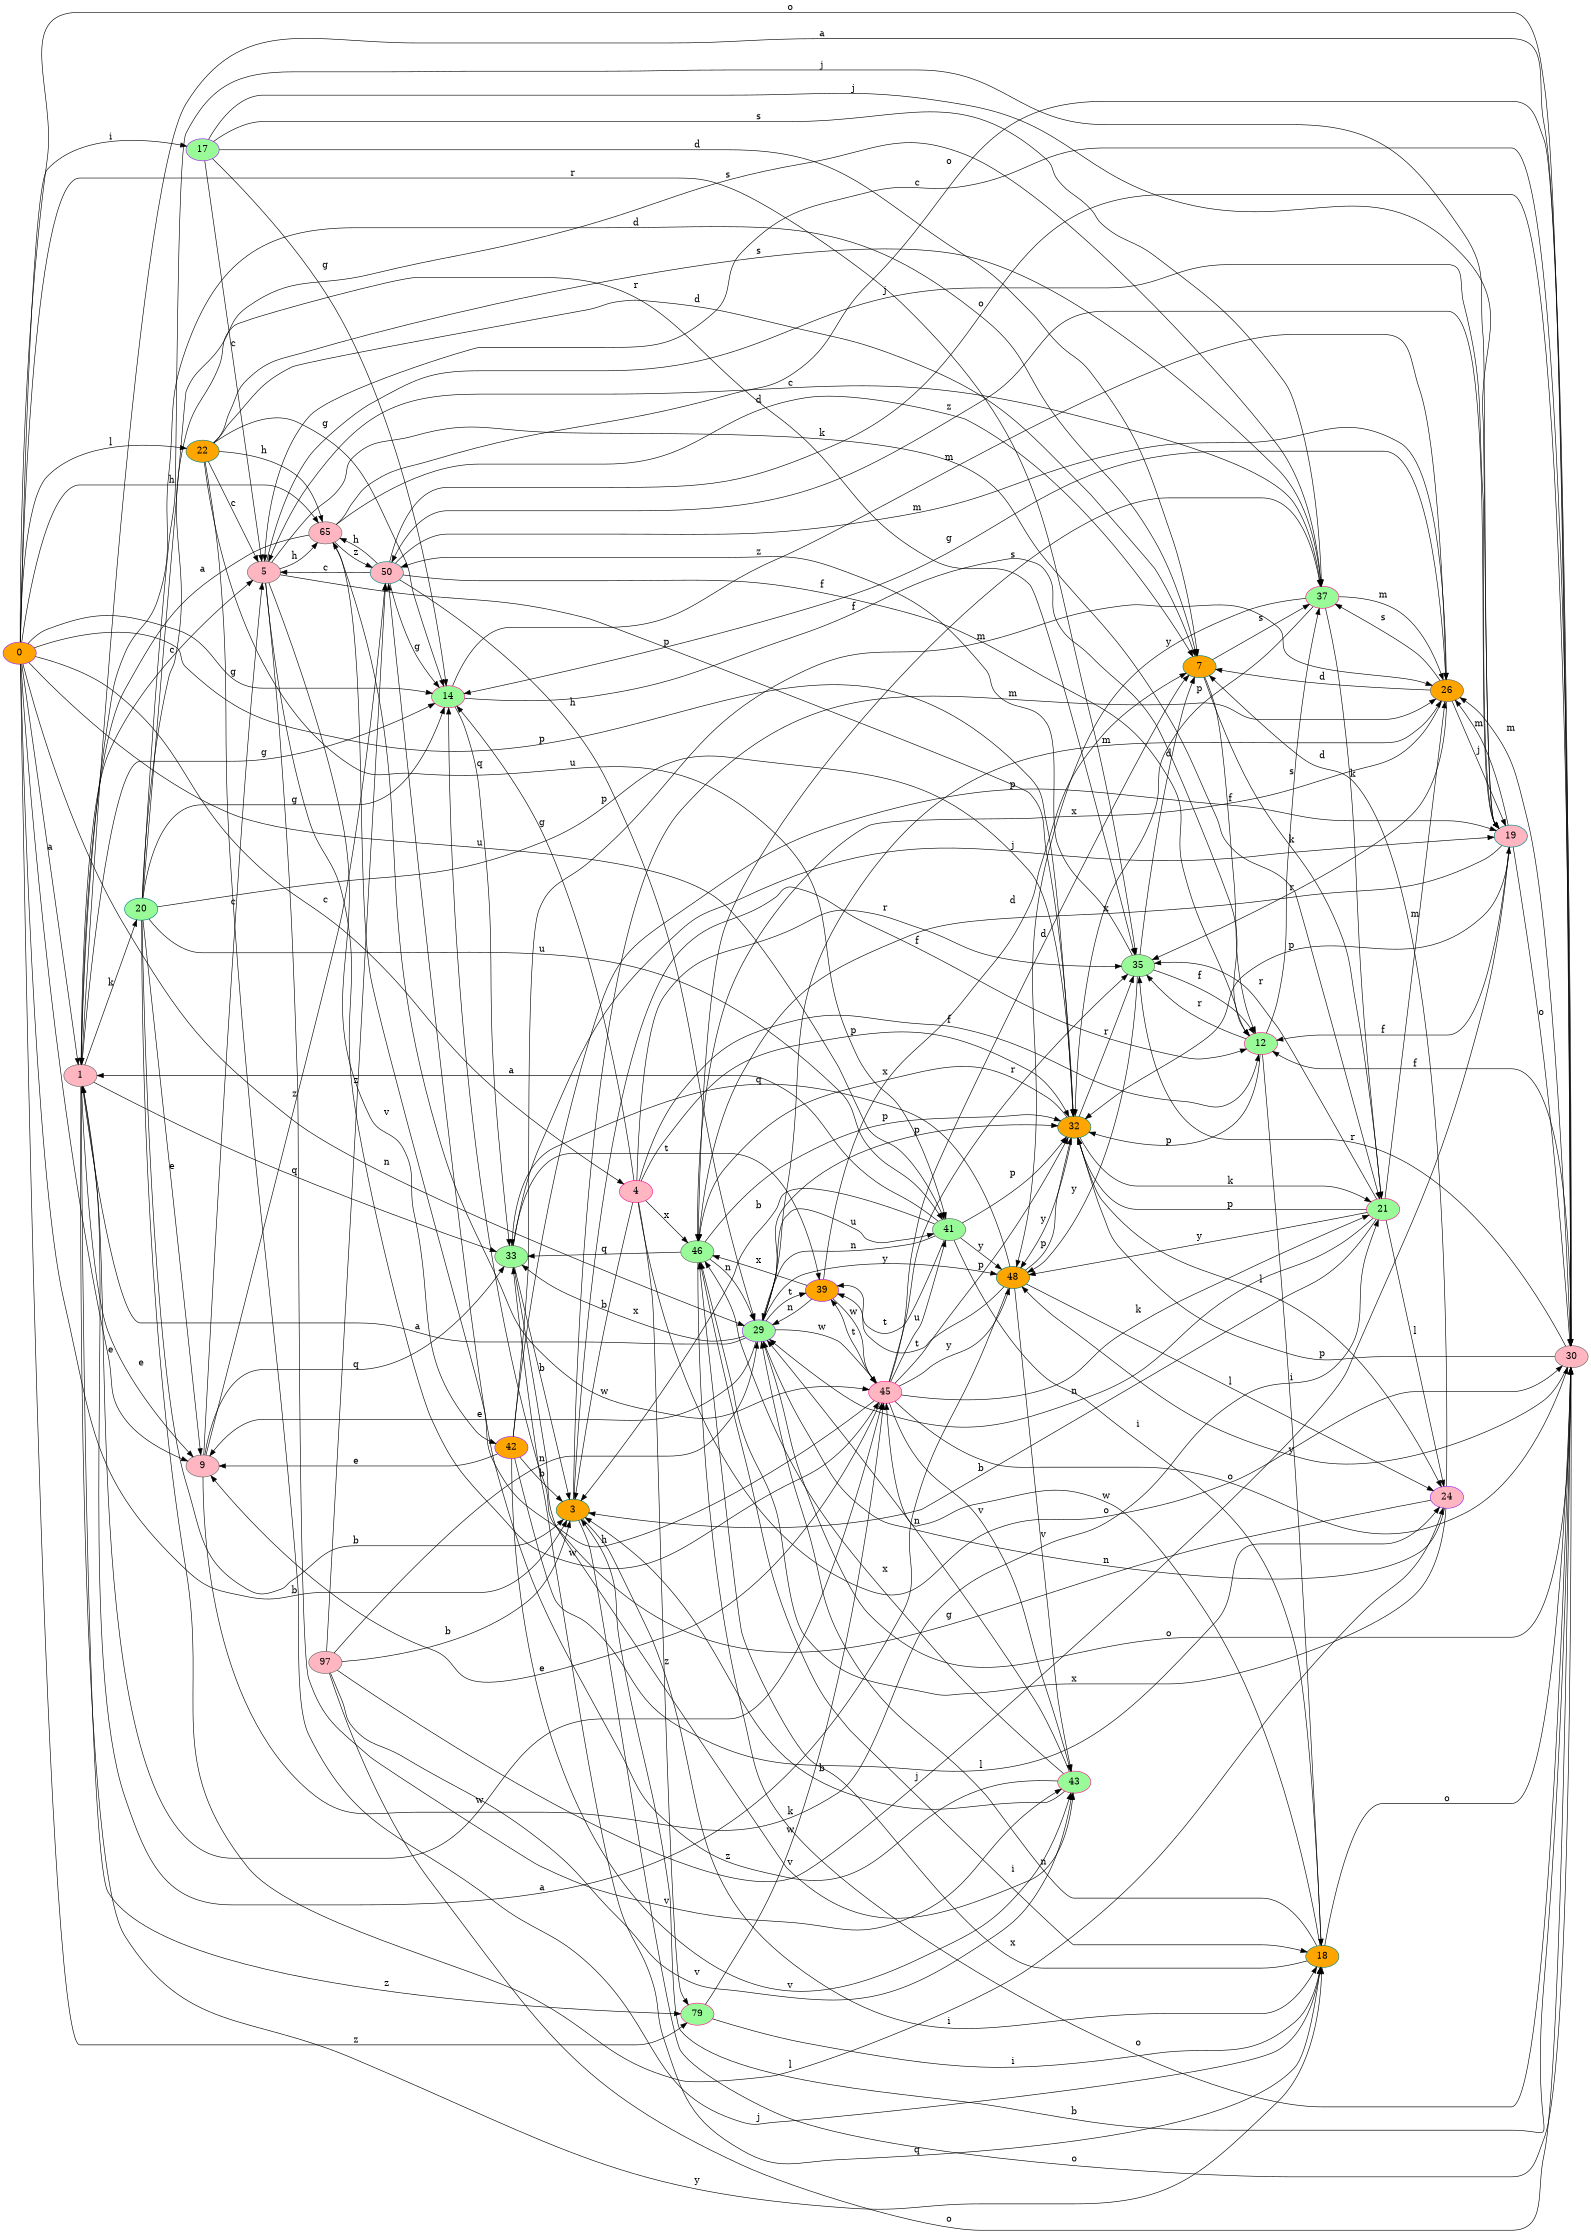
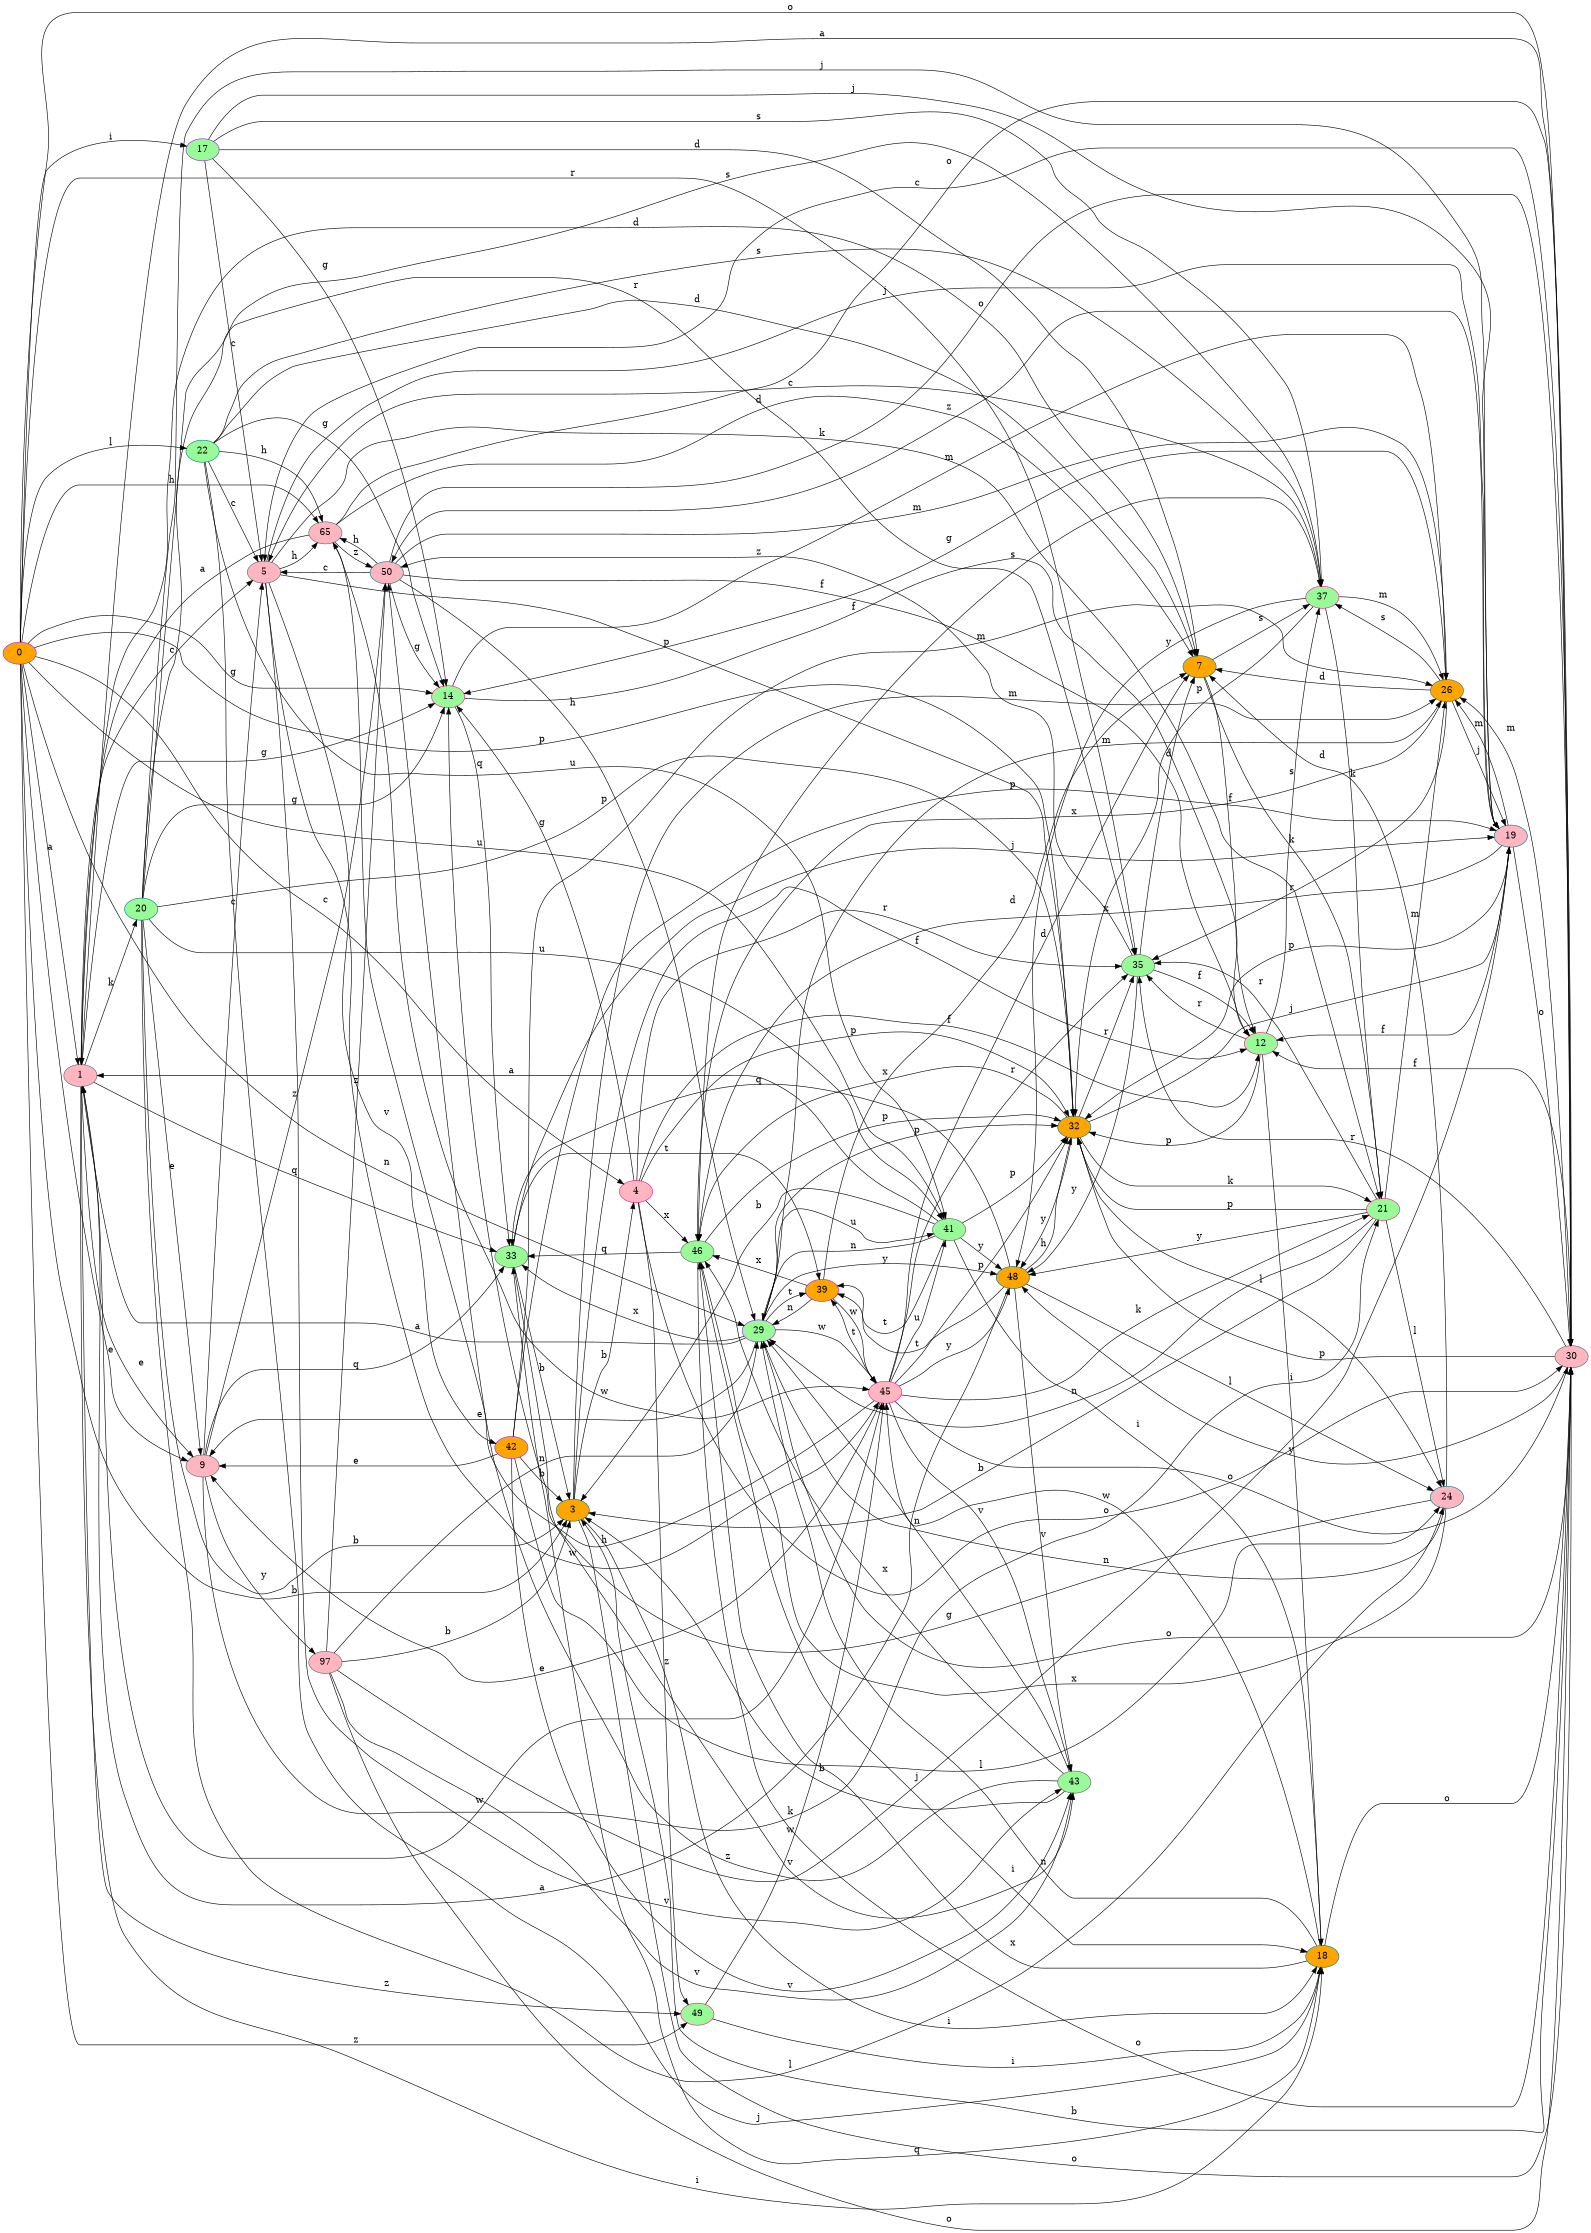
(203, 451) -> (203, 451)
none -> (1317, 1008)
(1044, 1244) -> (1044, 1244)
(735, 1283) -> none
(601, 1347) -> (609, 1356)
(1447, 1497) -> (1447, 1497)
none -> (243, 1572)
(1074, 1782) -> (1074, 1782)
(697, 2014) -> (697, 2014)
(697, 2181) -> (697, 2181)
